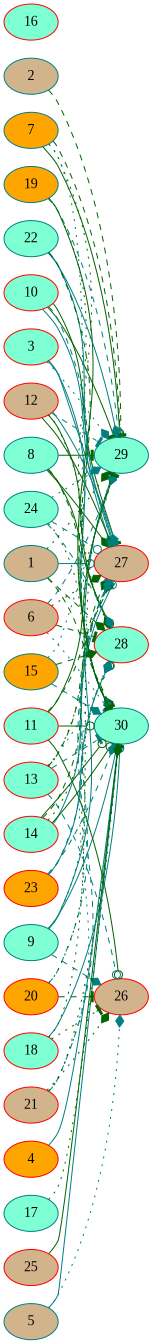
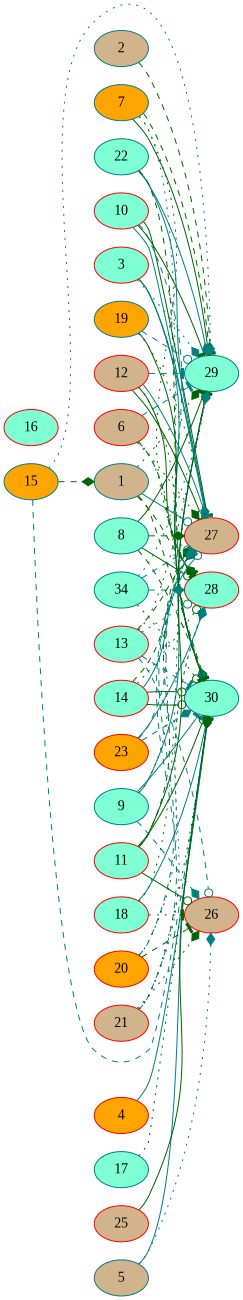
(75, 503) -> (161, 536)
(31, 509) -> (121, 590)
(64, 662) -> (70, 482)
